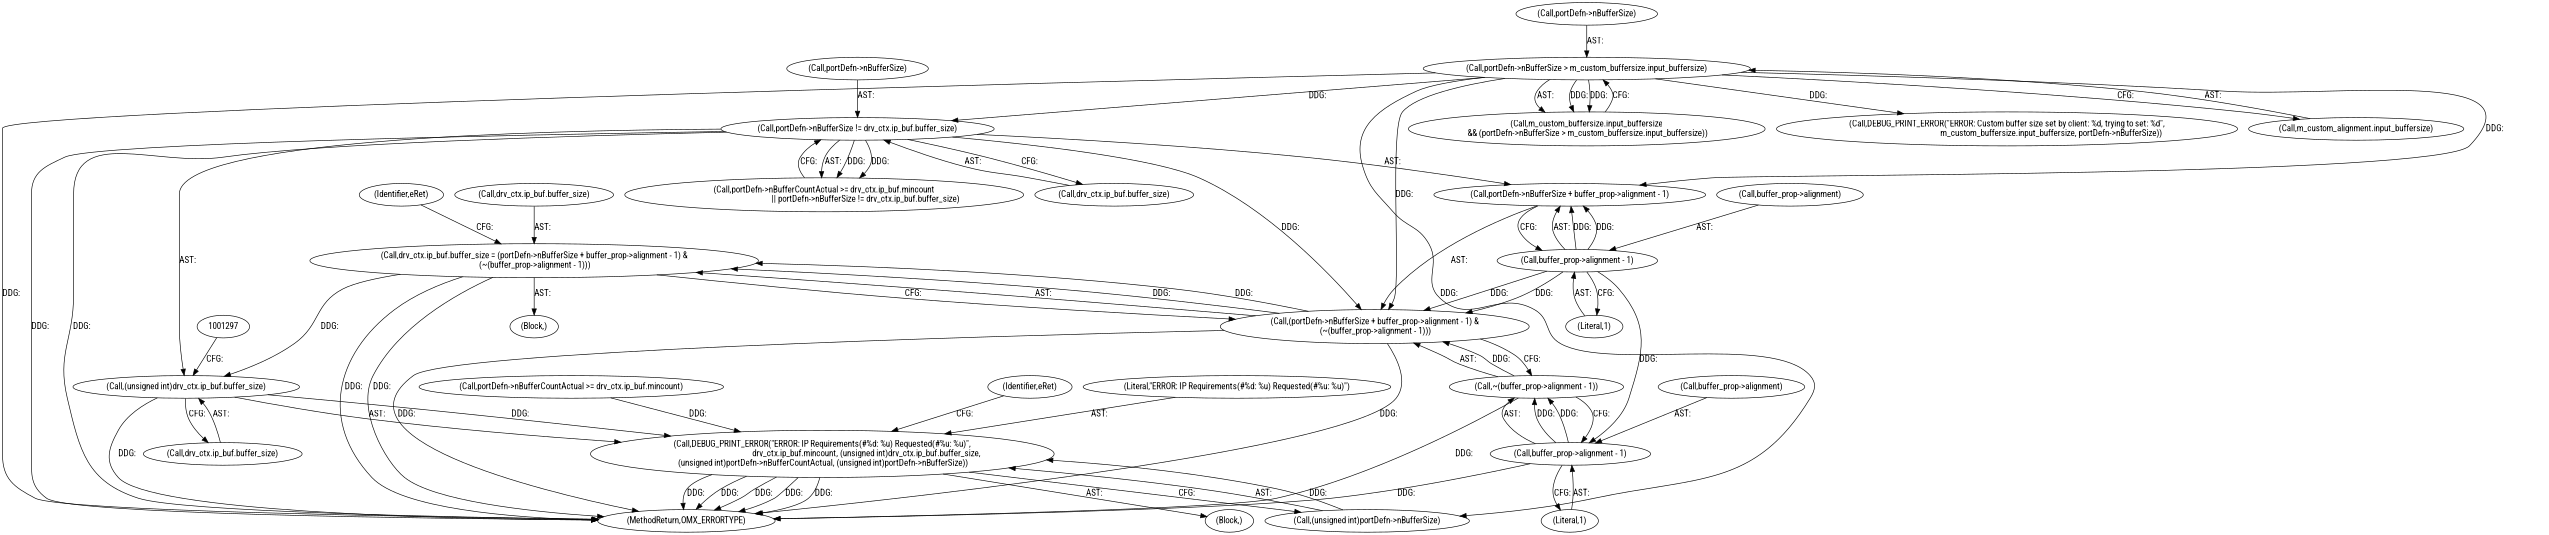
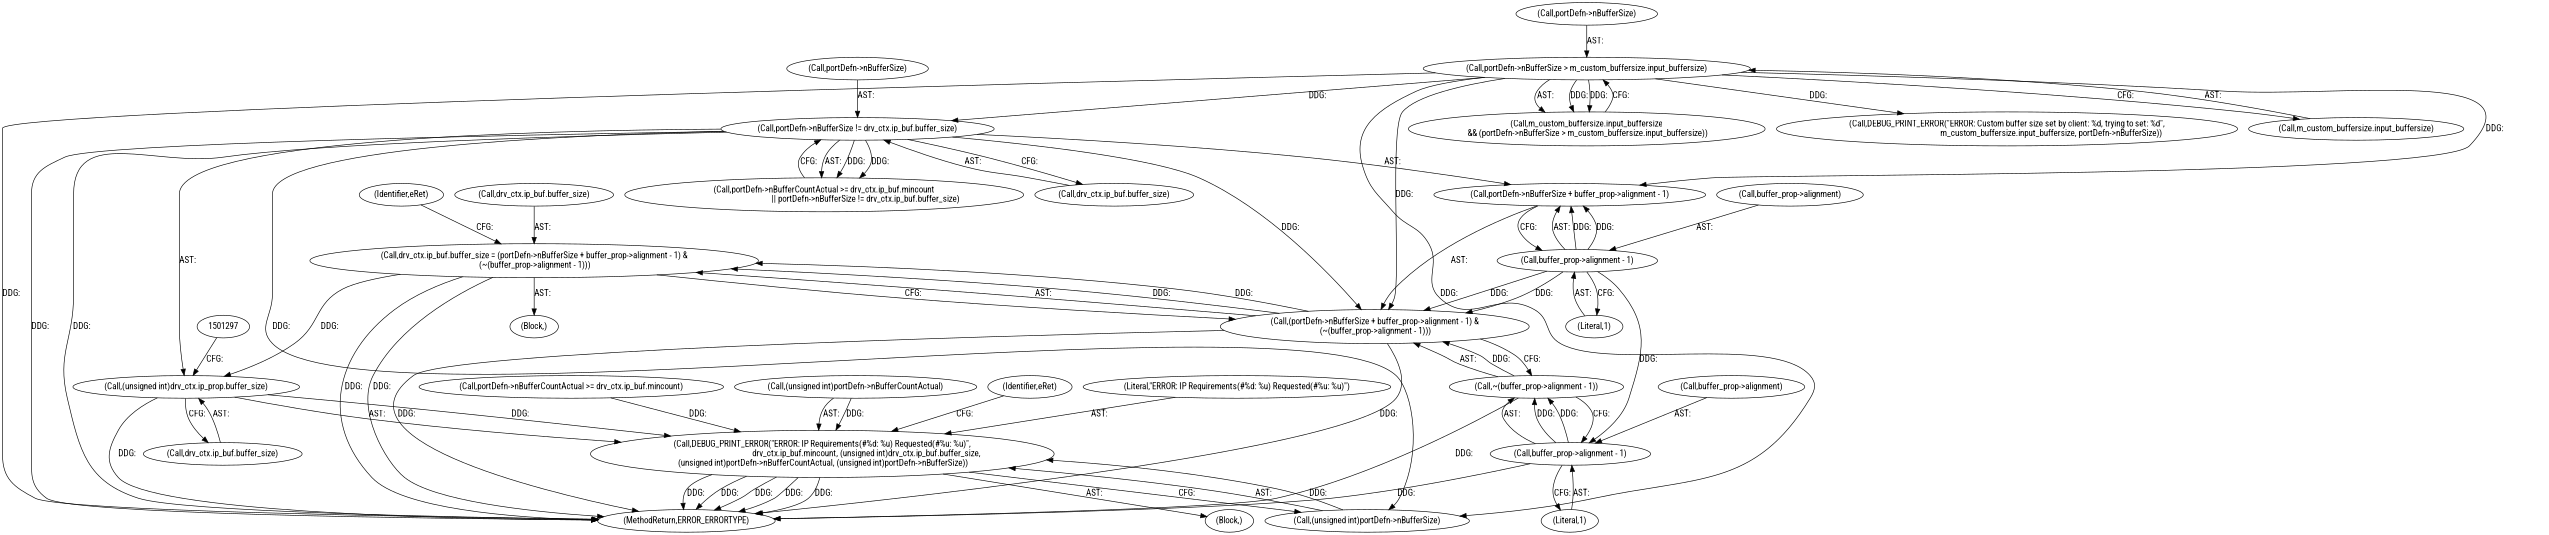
(2356, 129) -> (2356, 129)
(223, 327) -> (223, 327)
none -> (595, 372)
(186, 387) -> (186, 387)
none -> (856, 387)
(686, 521) -> (686, 521)
